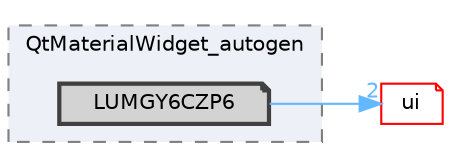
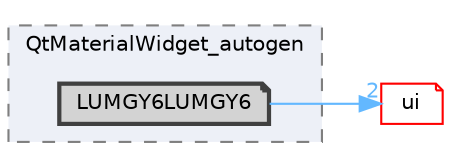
(164, 104) -> (164, 104)
